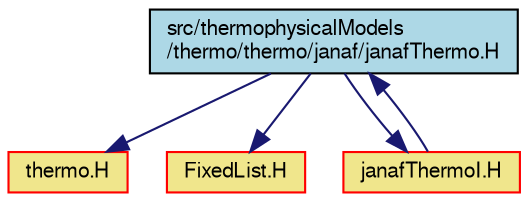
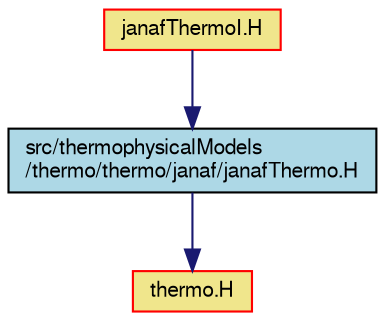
(367, 106) -> none
(236, 172) -> none
